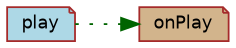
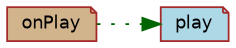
(98, 24) -> (120, 24)
